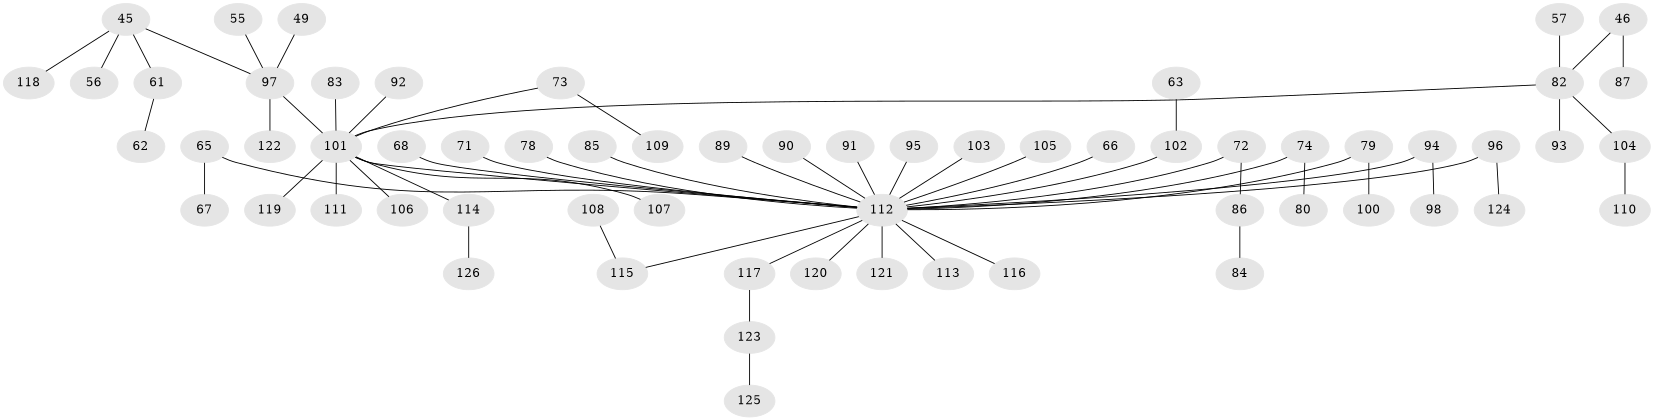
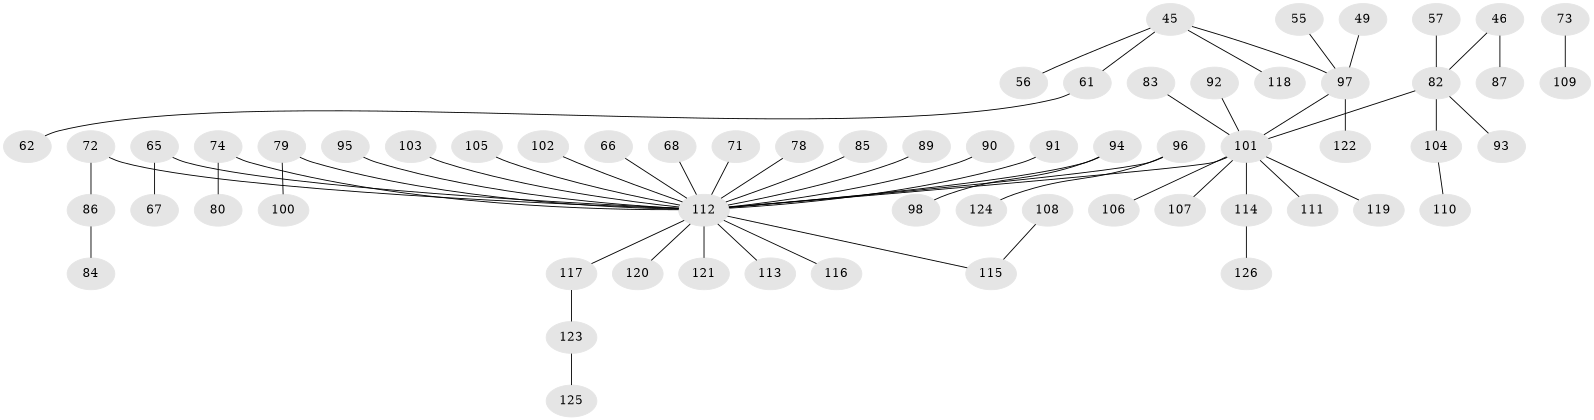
(1176, 83) -> none
(446, 109) -> none
